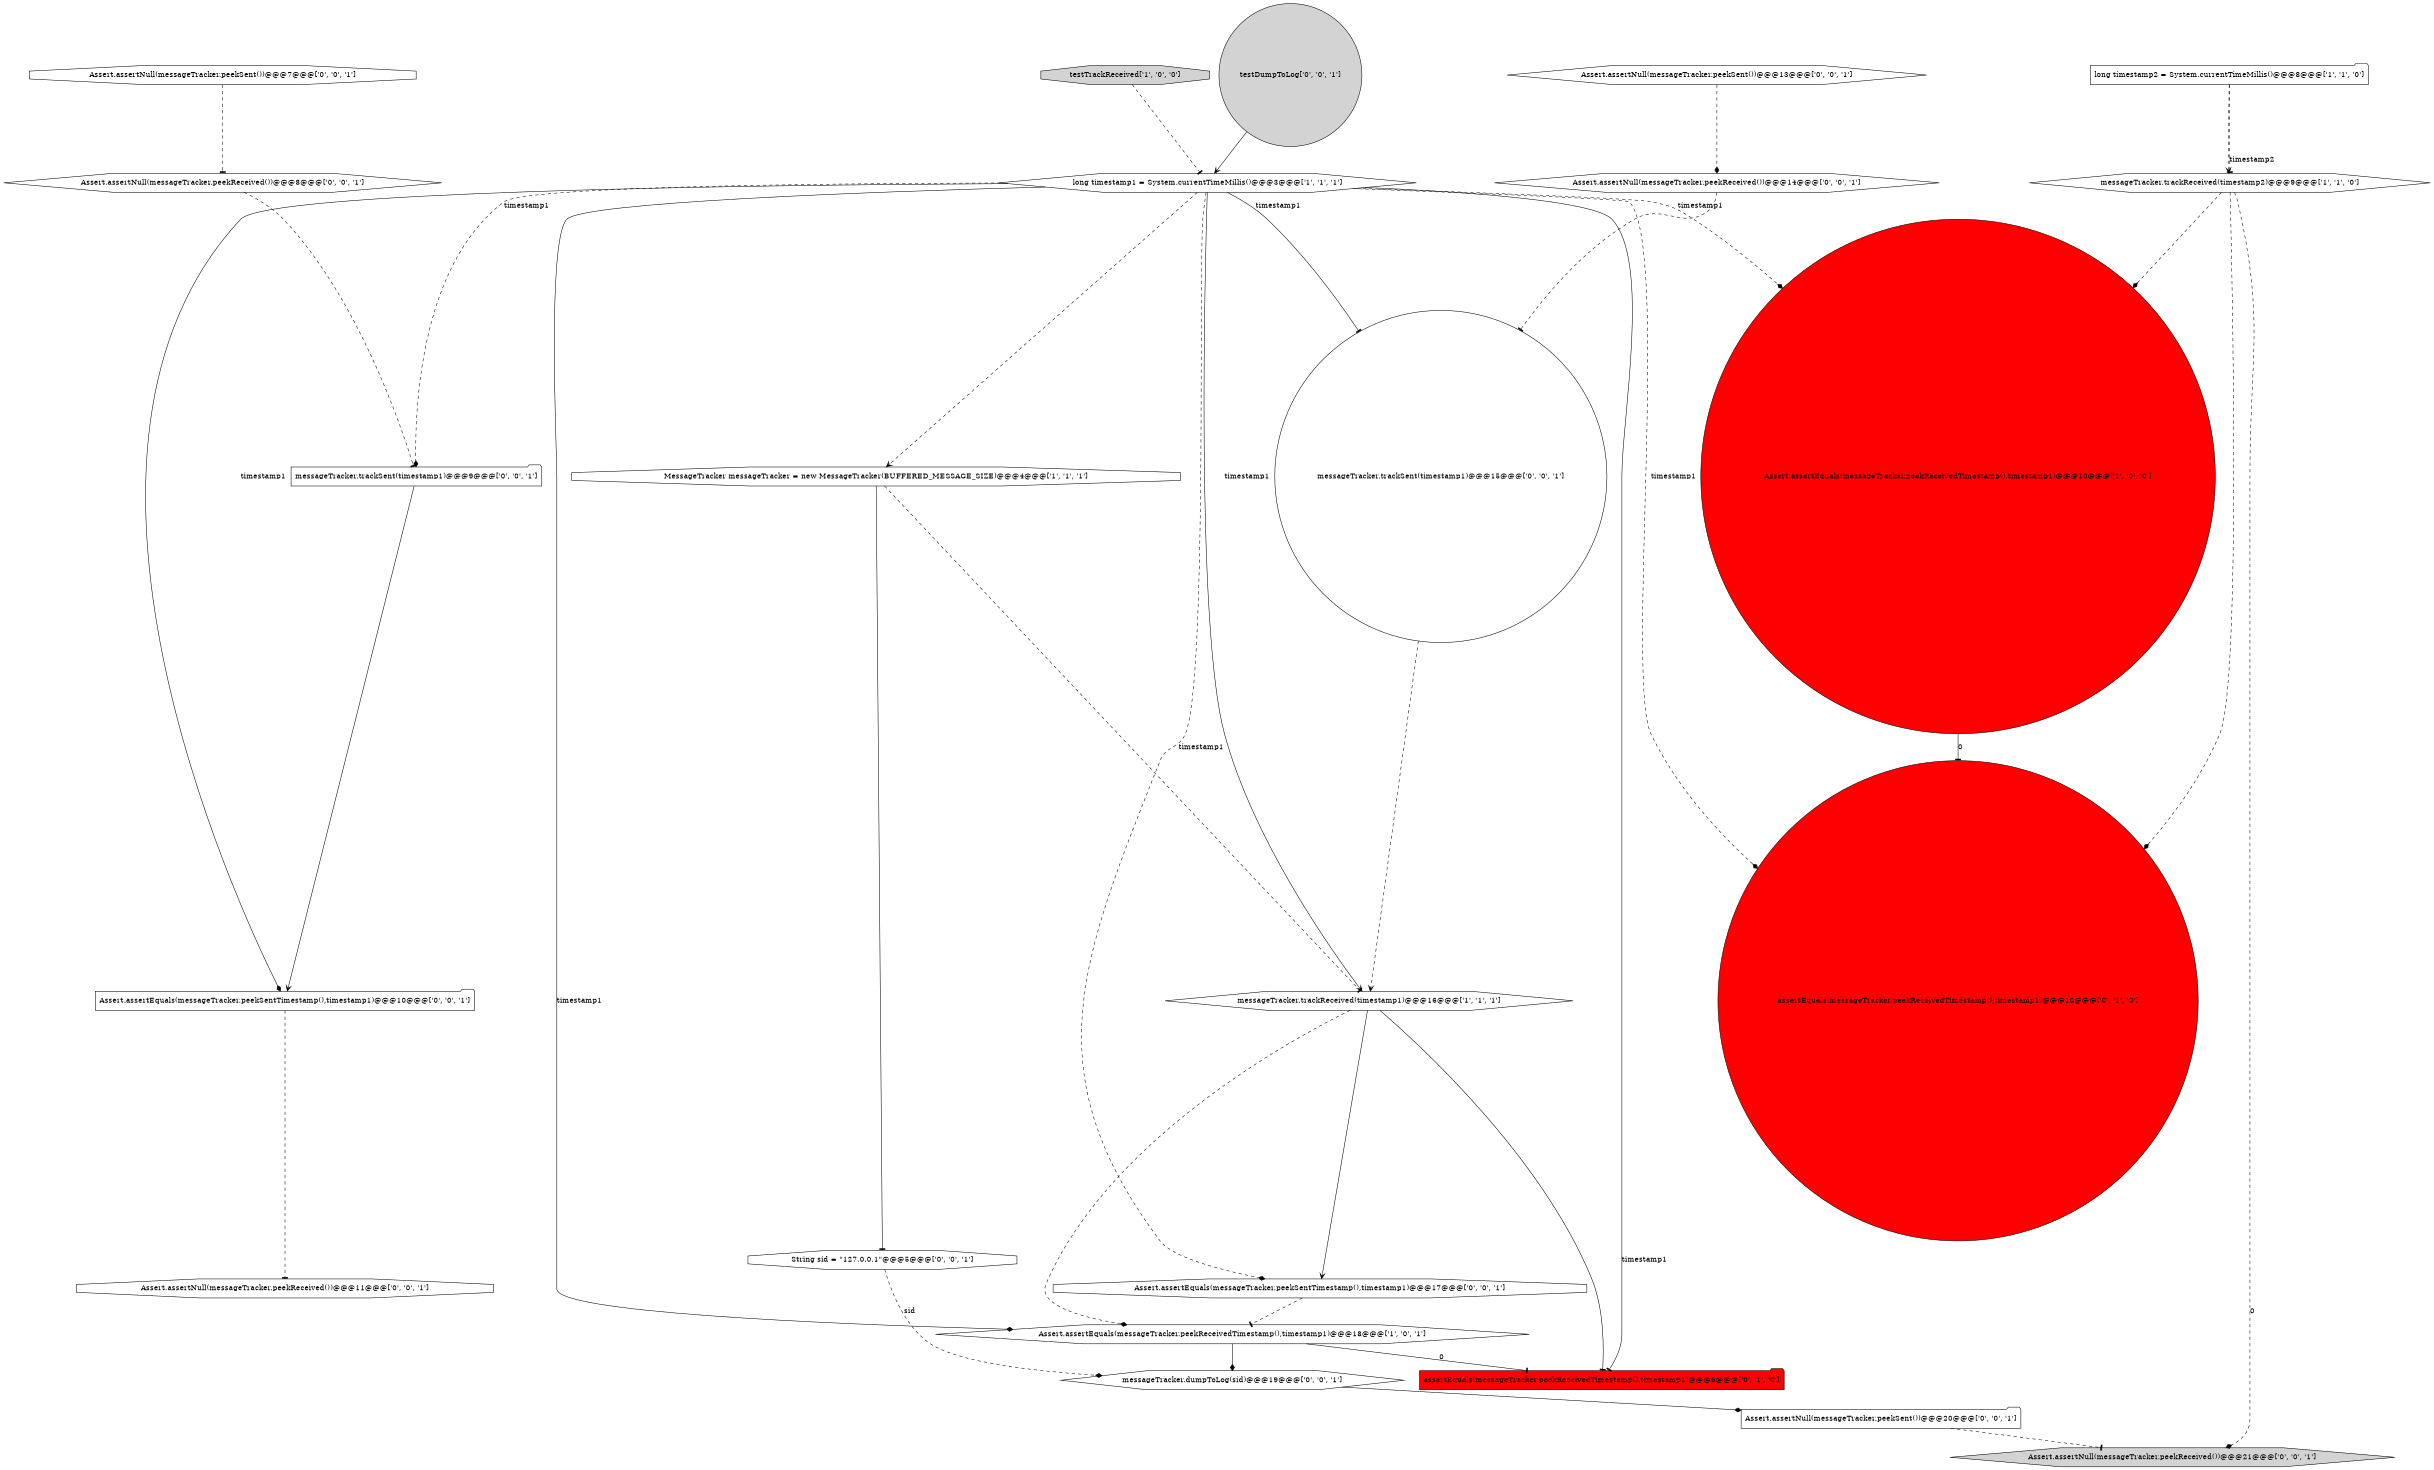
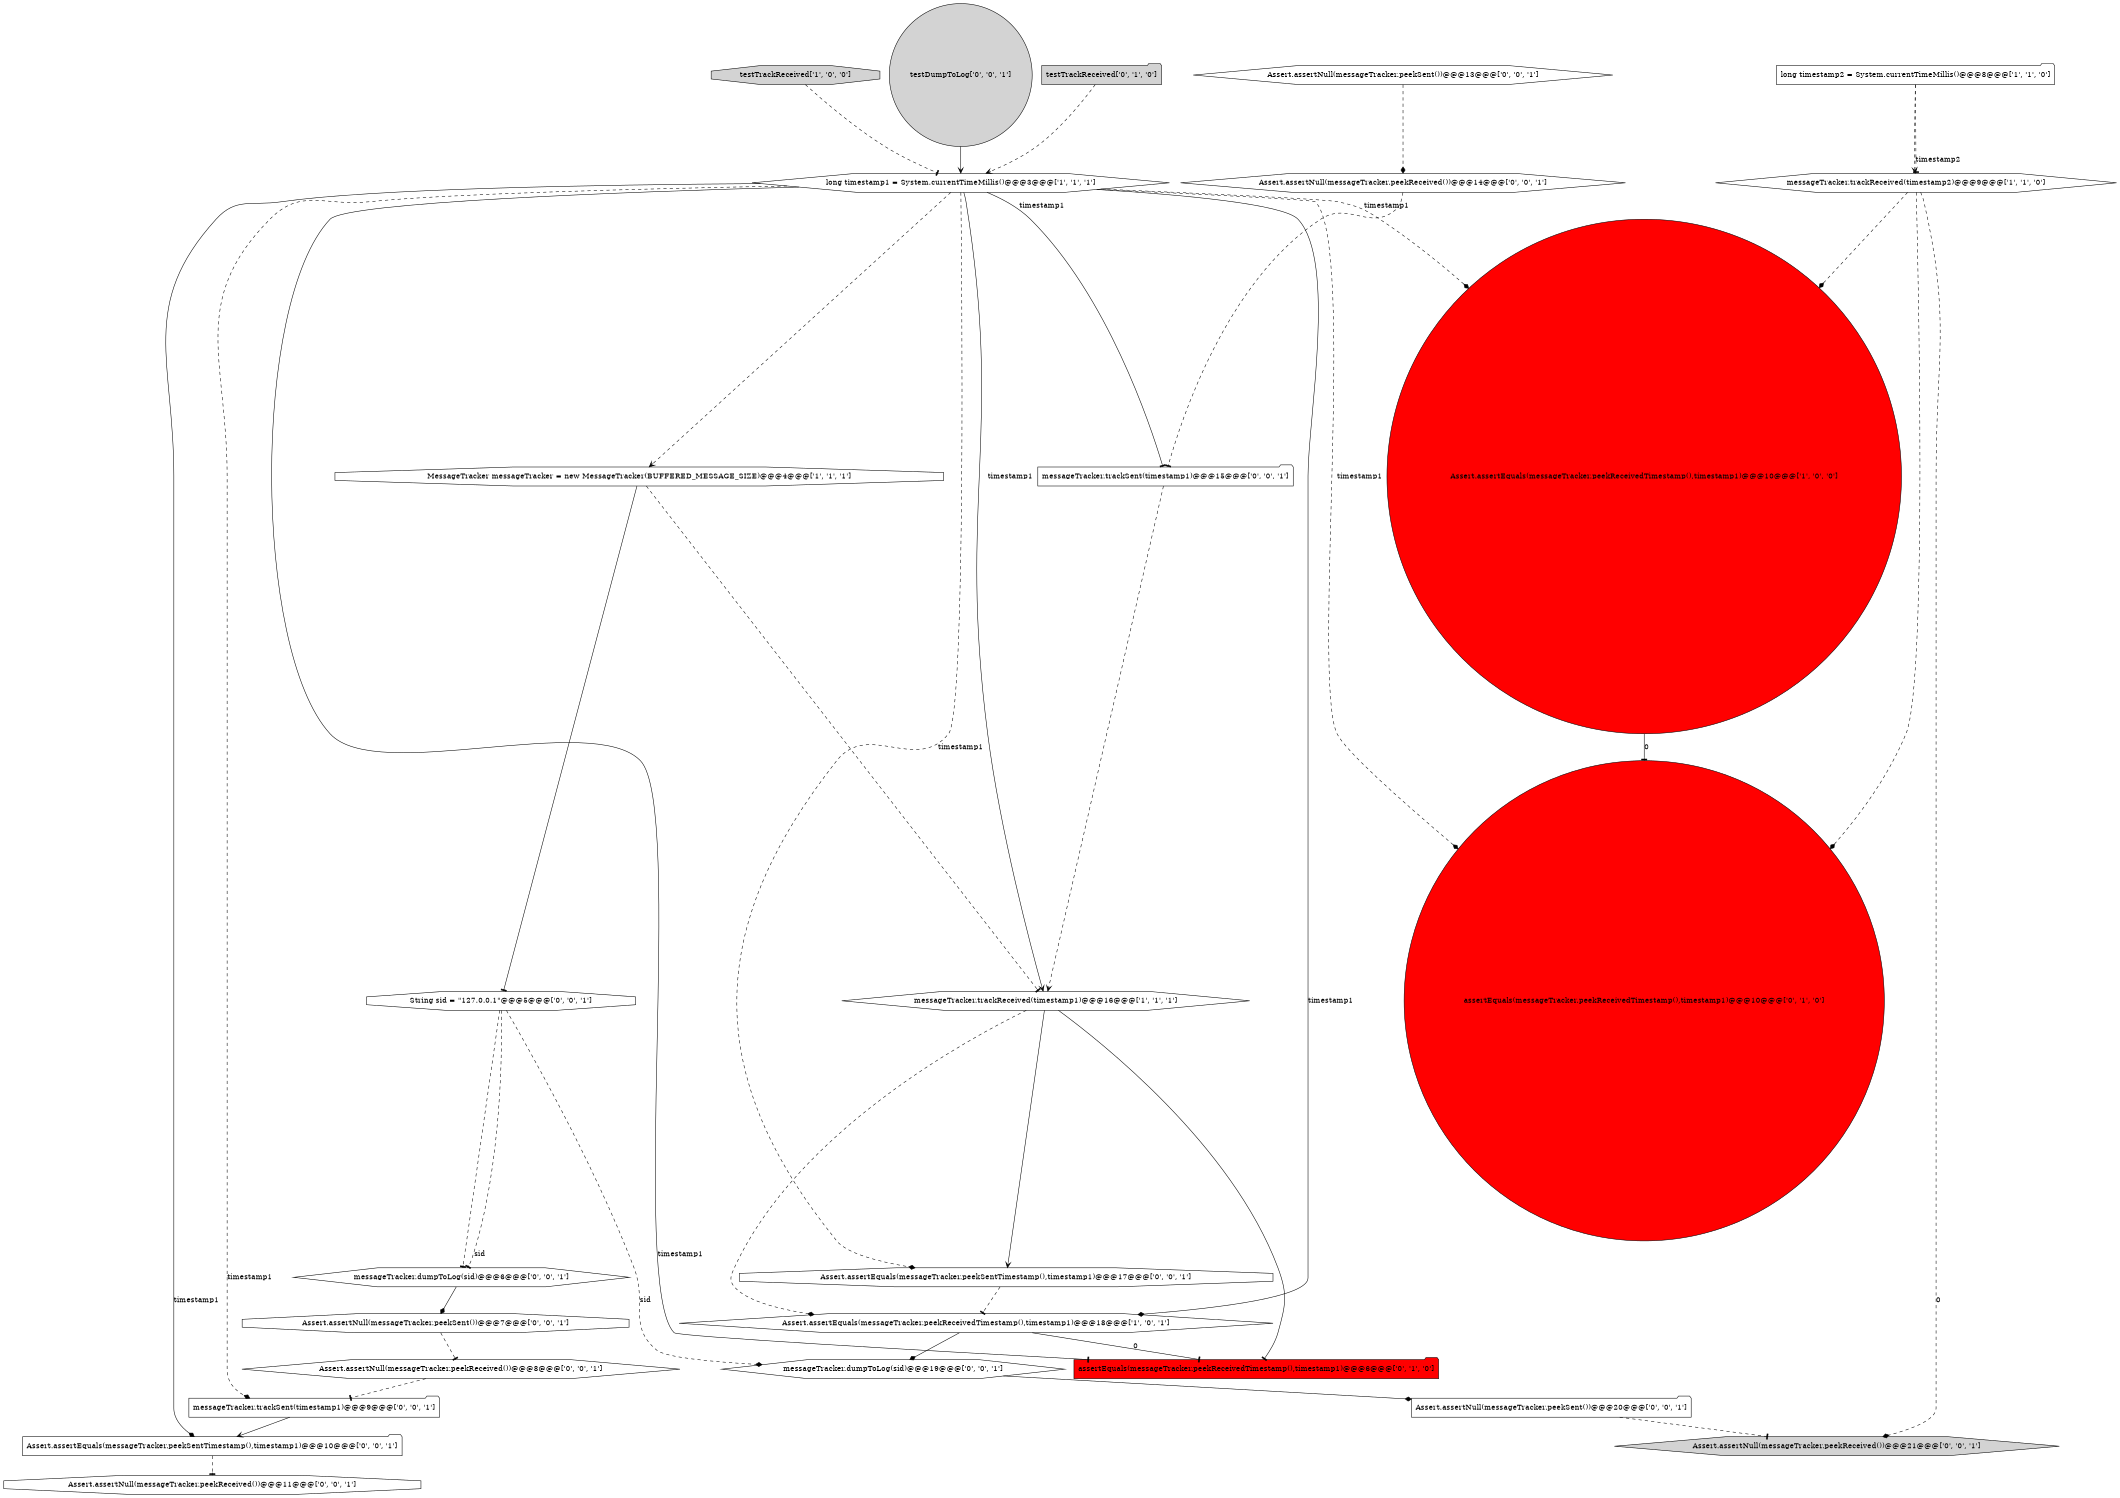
none -> (1102, 75)
(1441, 476) -> (1166, 476)
none -> (461, 1277)
